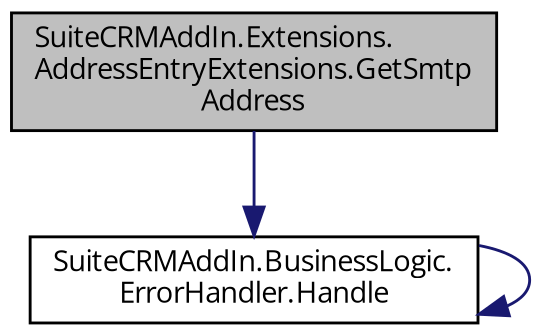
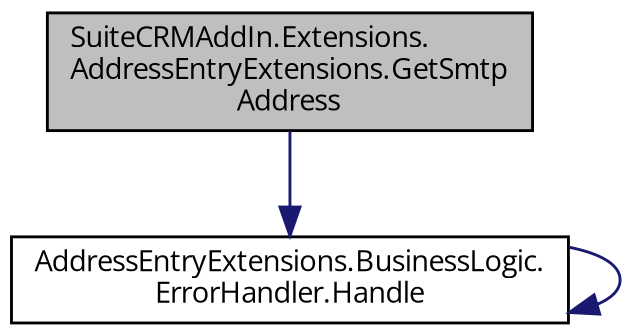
(254, 280) -> (290, 280)
